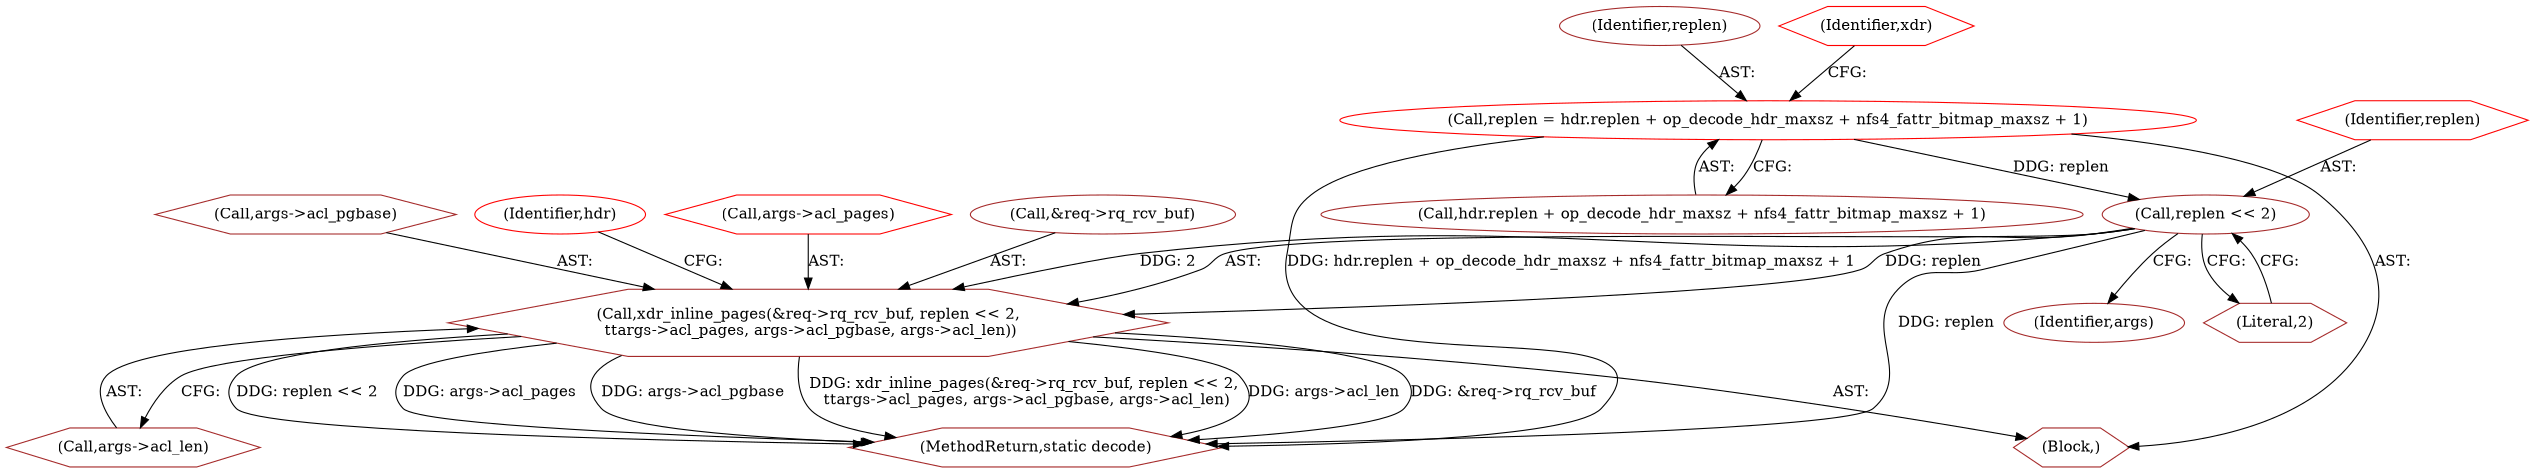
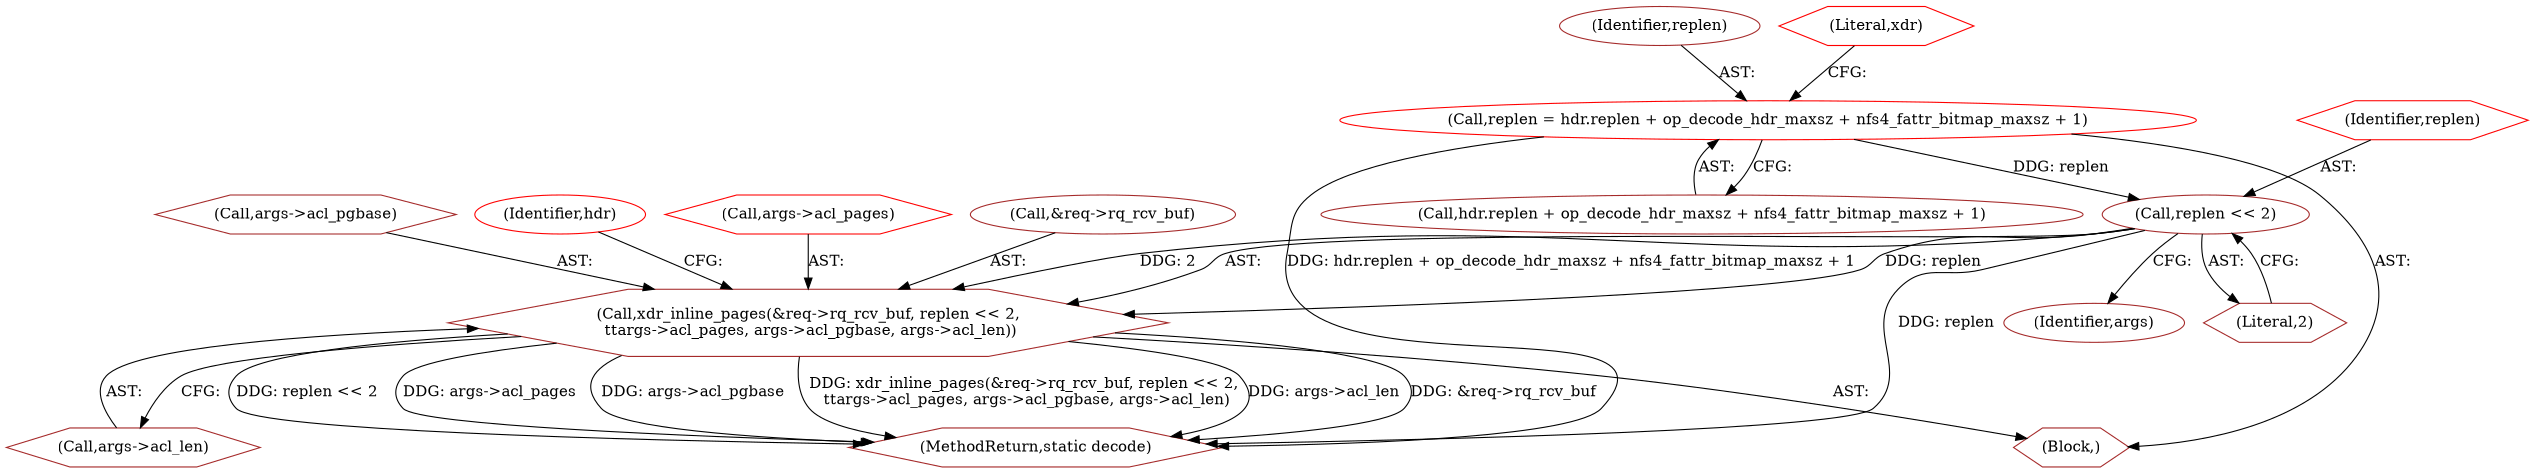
(1876, 26) -> (1876, 26)
(2229, 262) -> (2229, 262)
